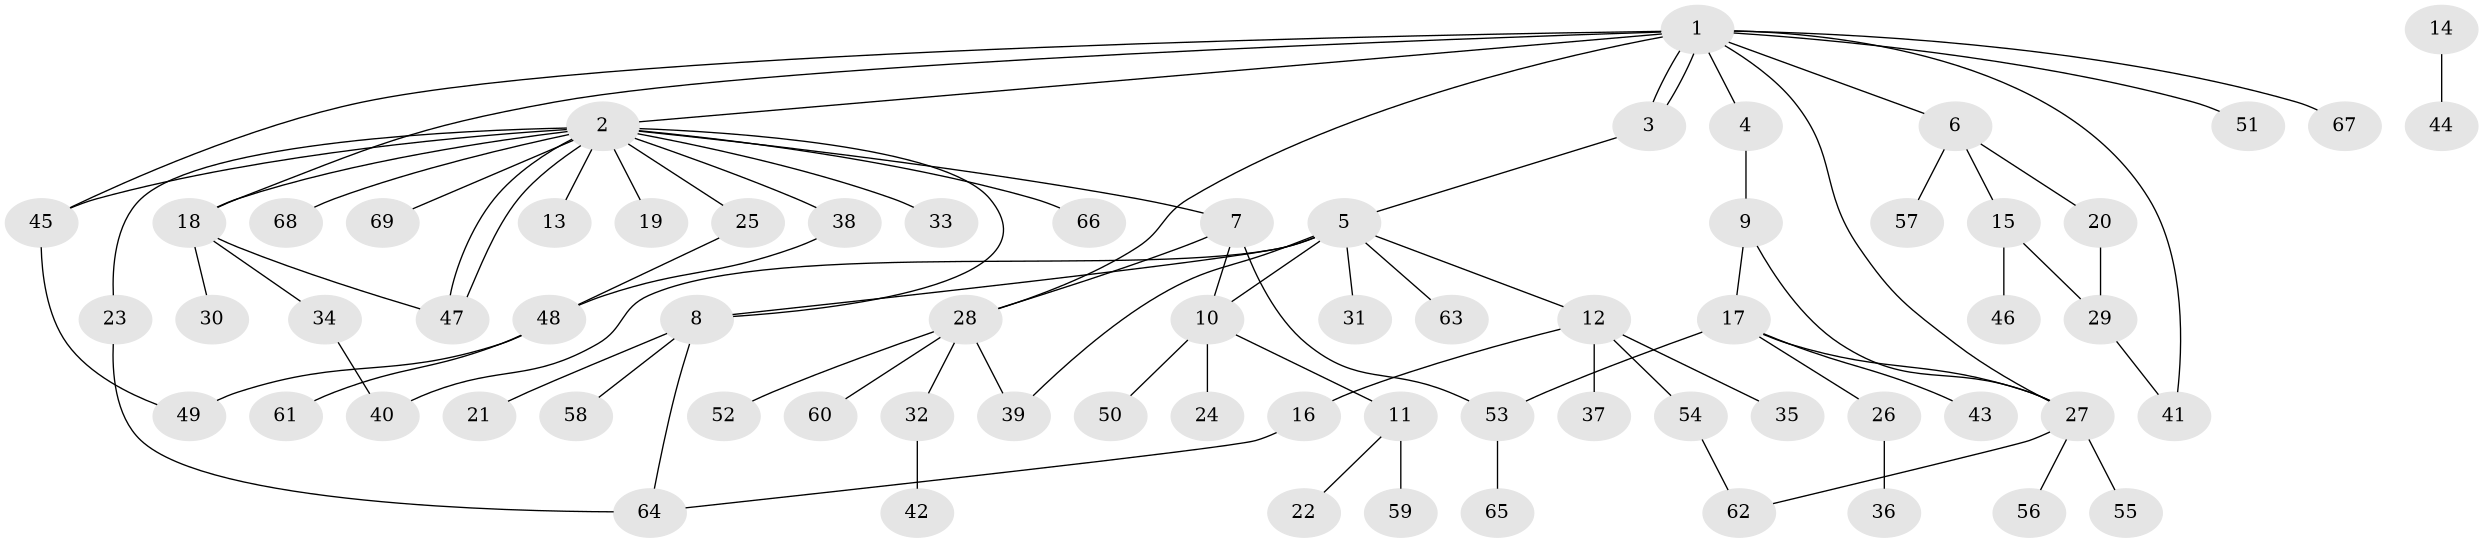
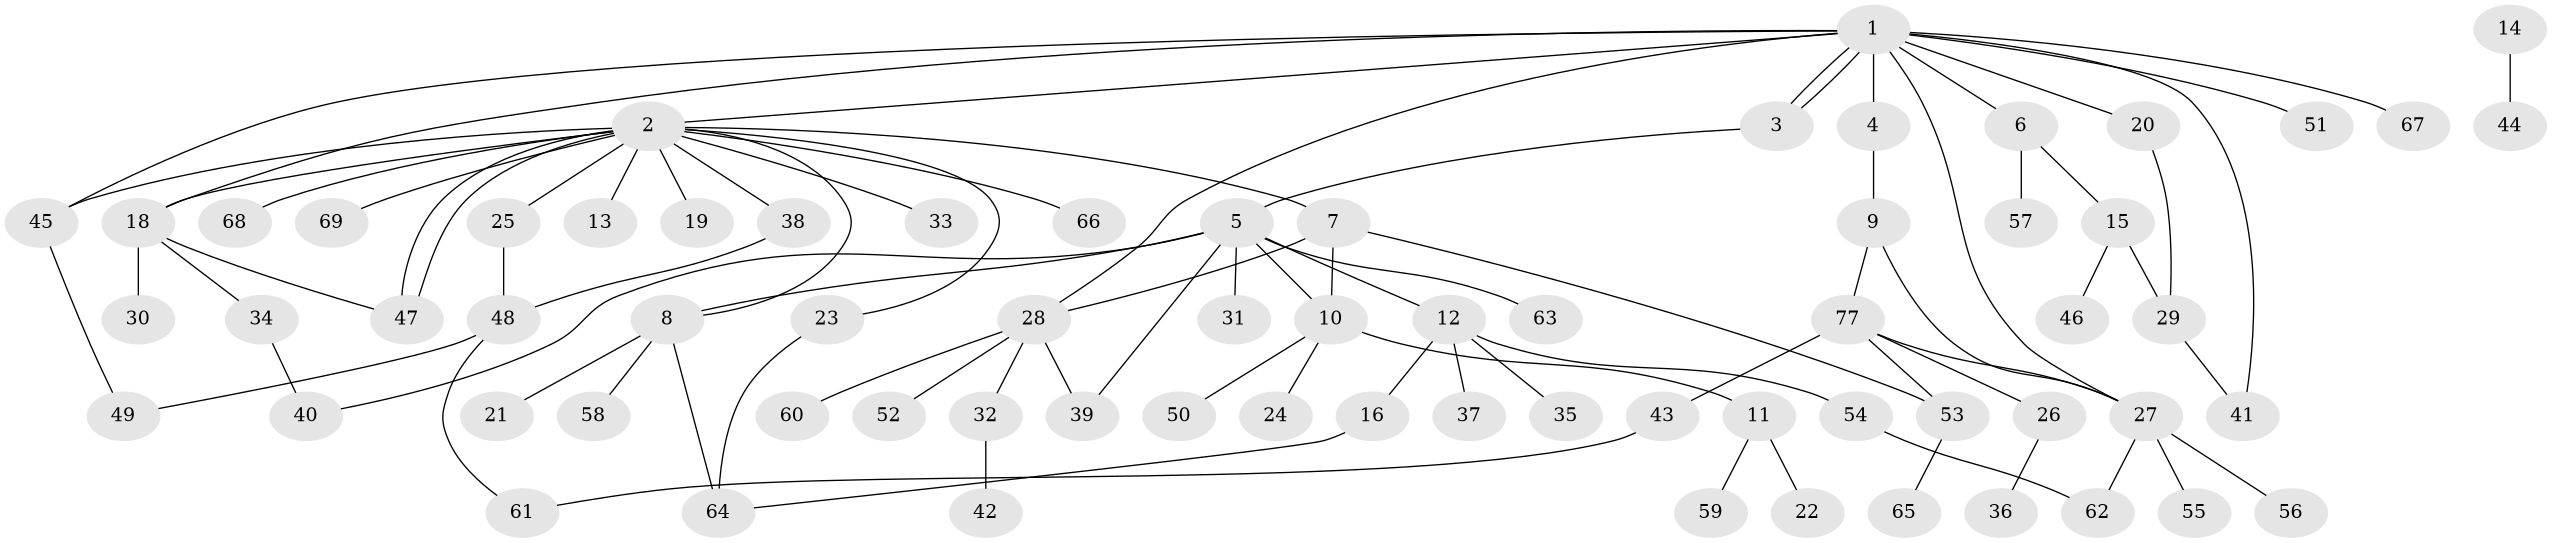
(2028, 175) -> (2009, 78)
(1734, 320) -> (1848, 320)
none -> (1124, 476)
